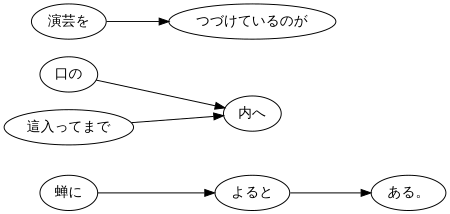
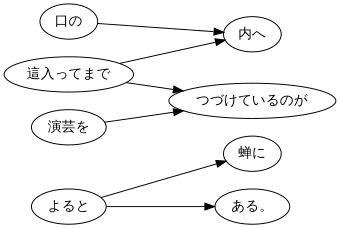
none -> (150, 86)
(151, 193) -> (159, 181)
